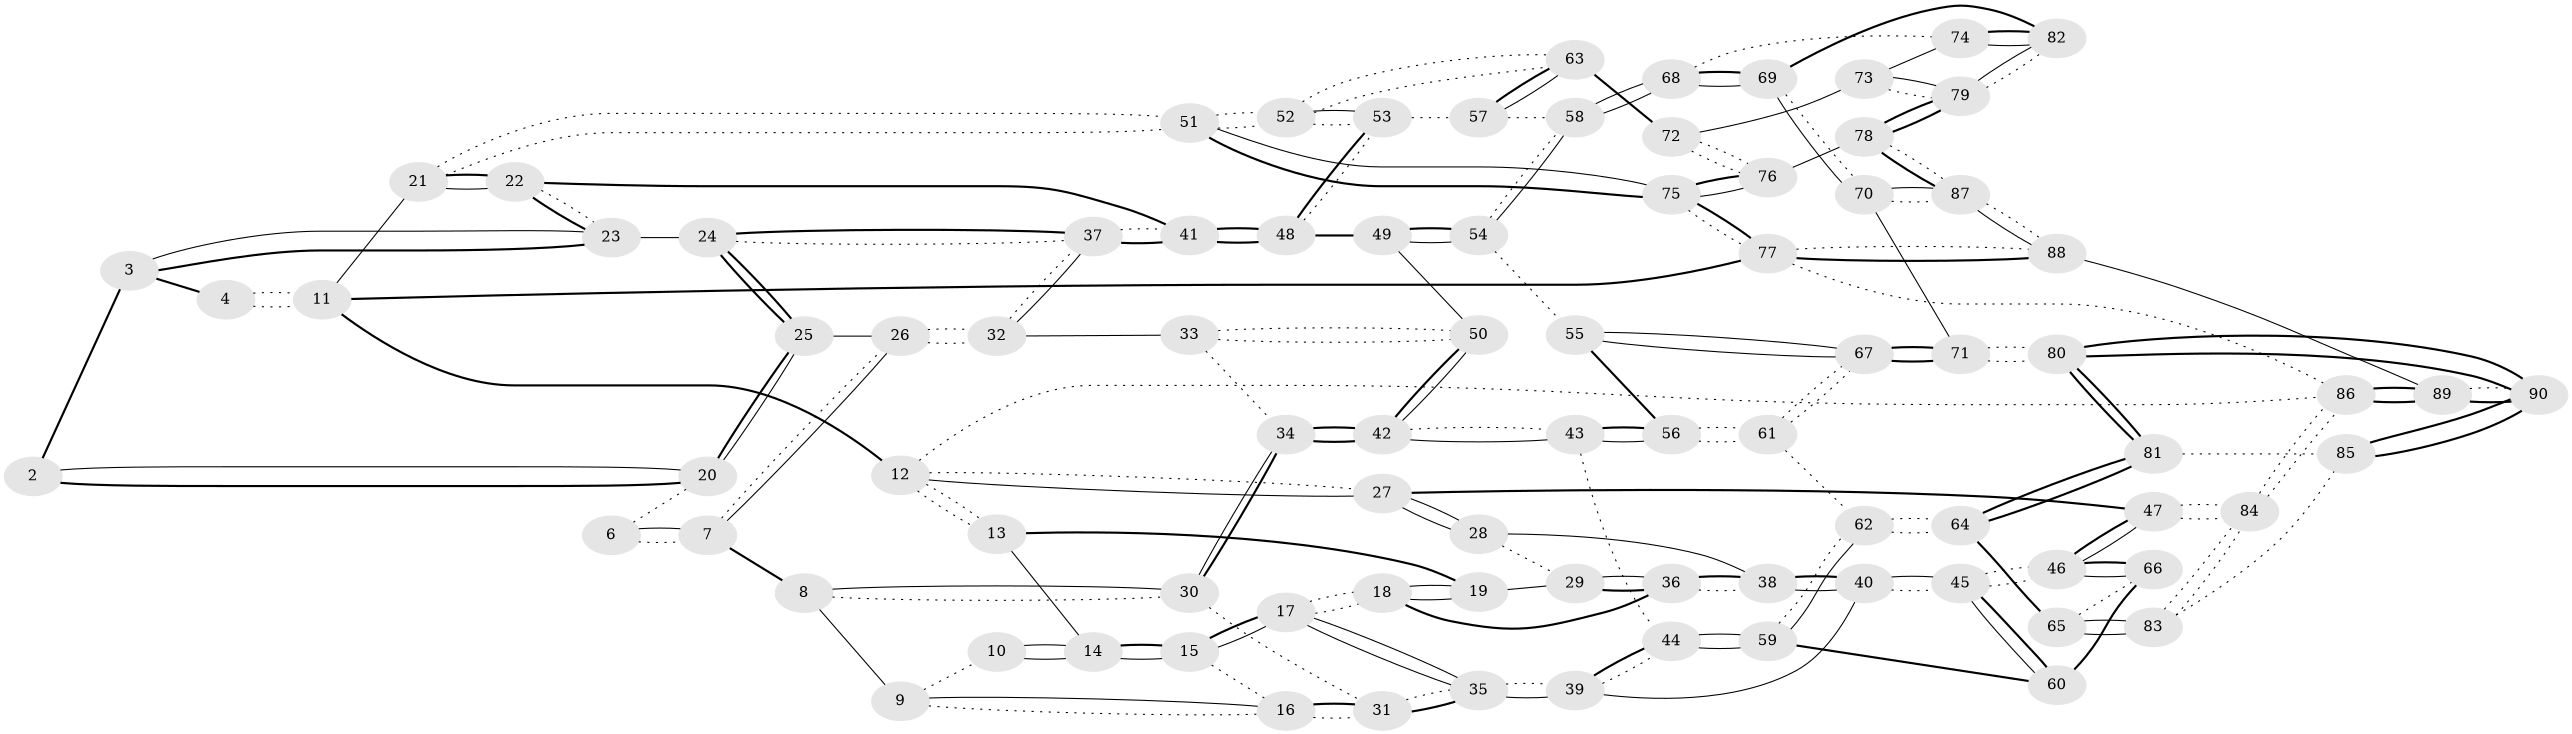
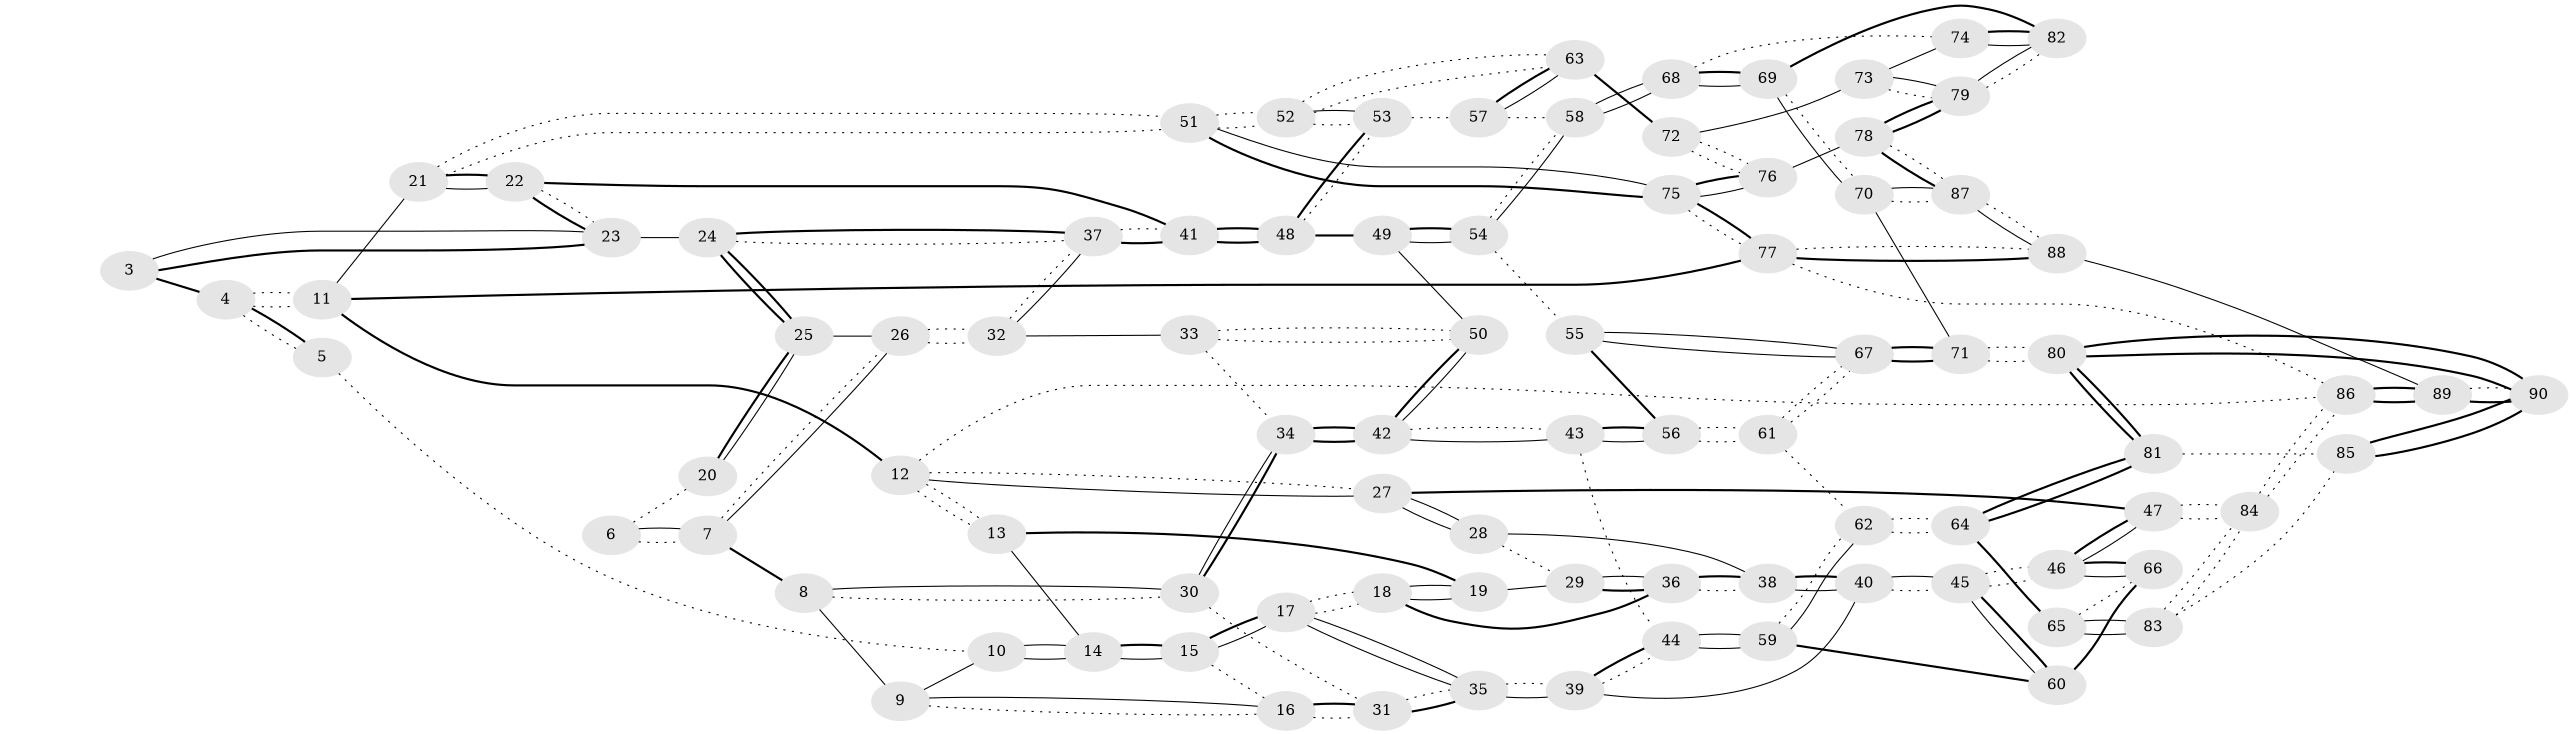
none -> (322, 358)
(33, 476) -> none
(949, 677) -> (949, 677)
